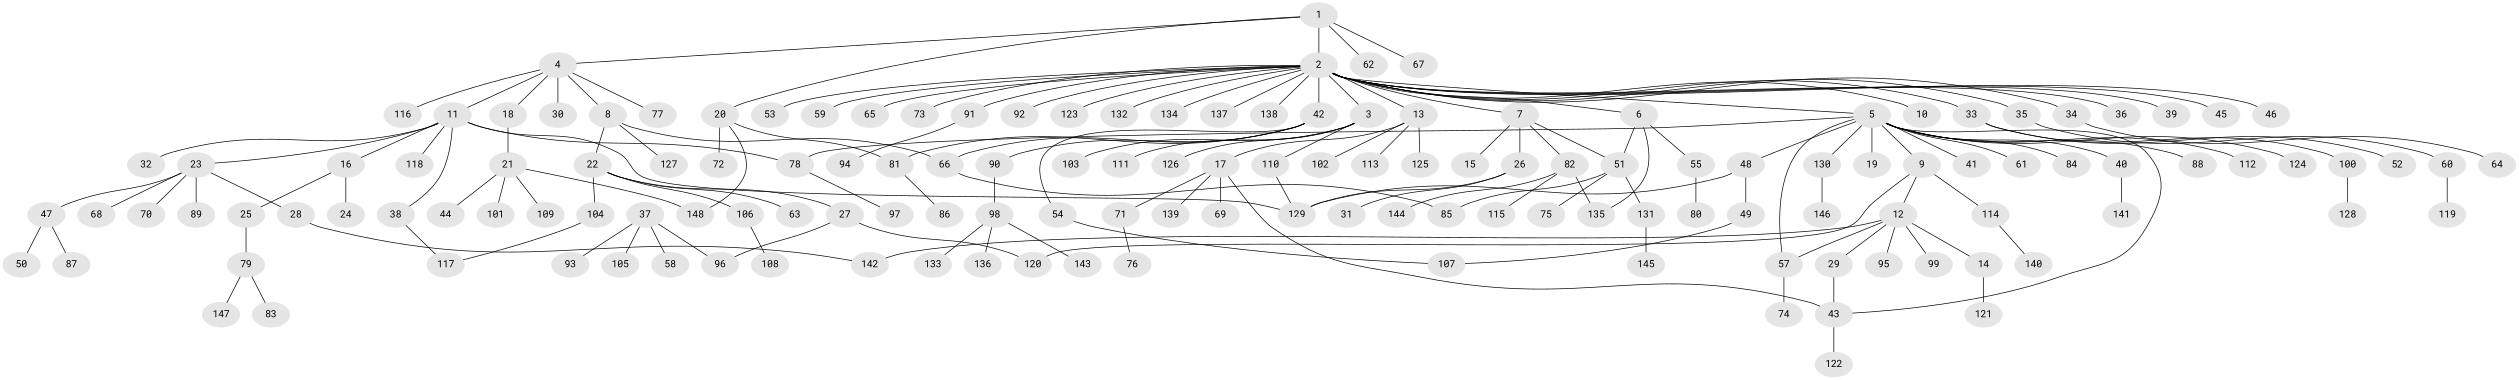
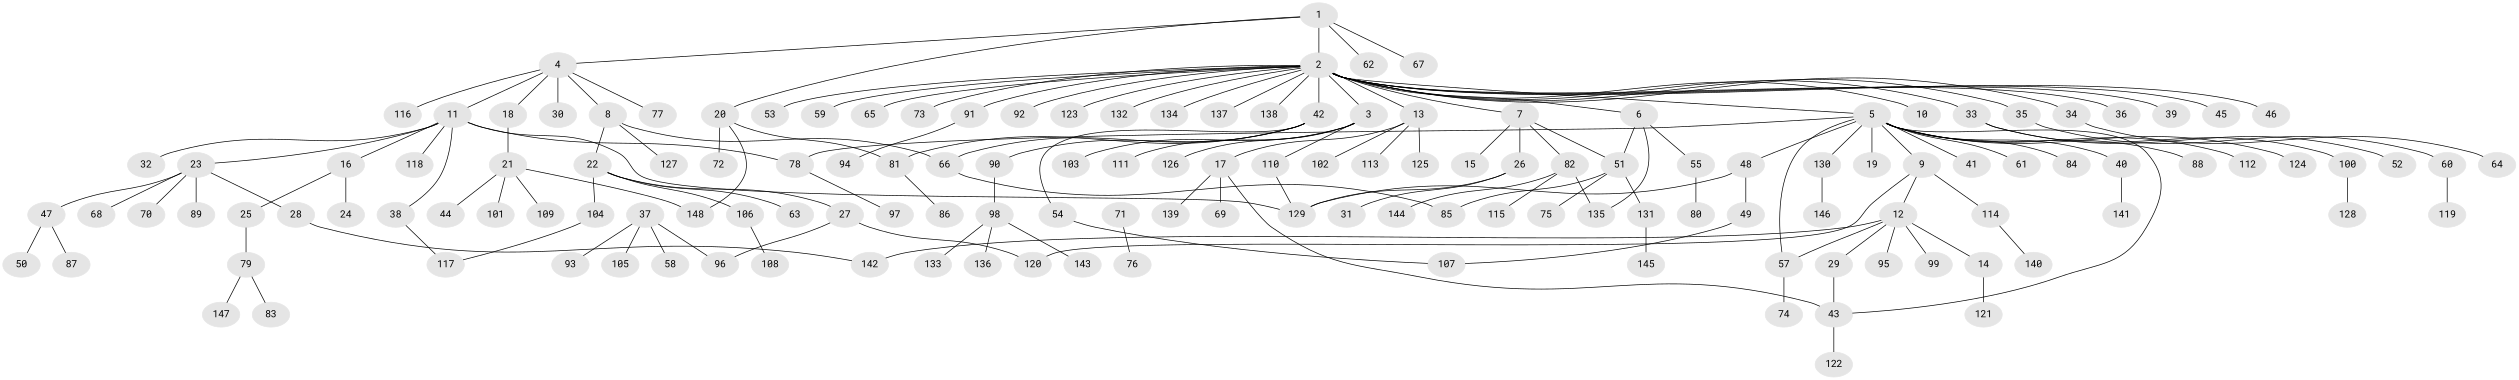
(1176, 187) -> none
